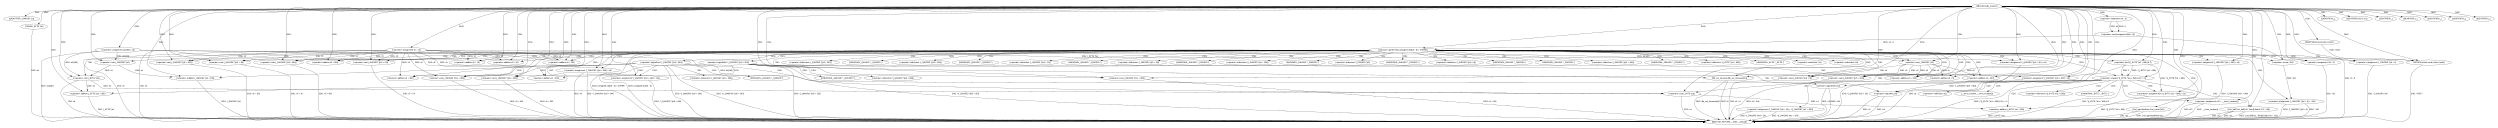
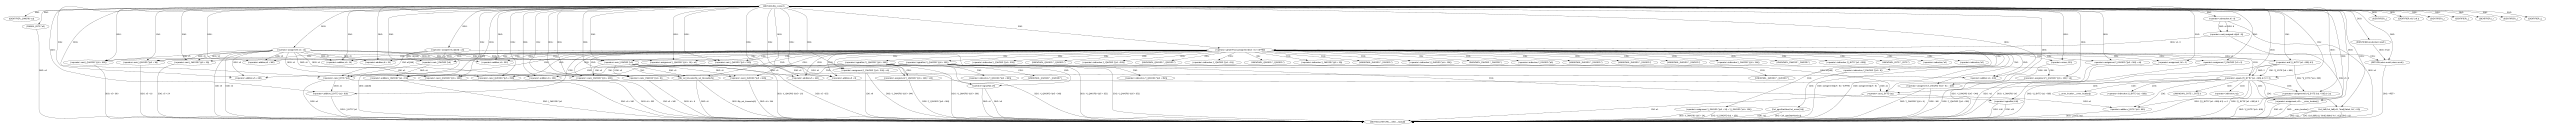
(1007, 8) -> (471, 11)
(1847, 53) -> (1815, 80)
(1090, 56) -> (440, 56)
(2078, 56) -> (2229, 56)
(1941, 84) -> (1726, 121)
(1913, 94) -> (2039, 94)
none -> (1992, 120)
